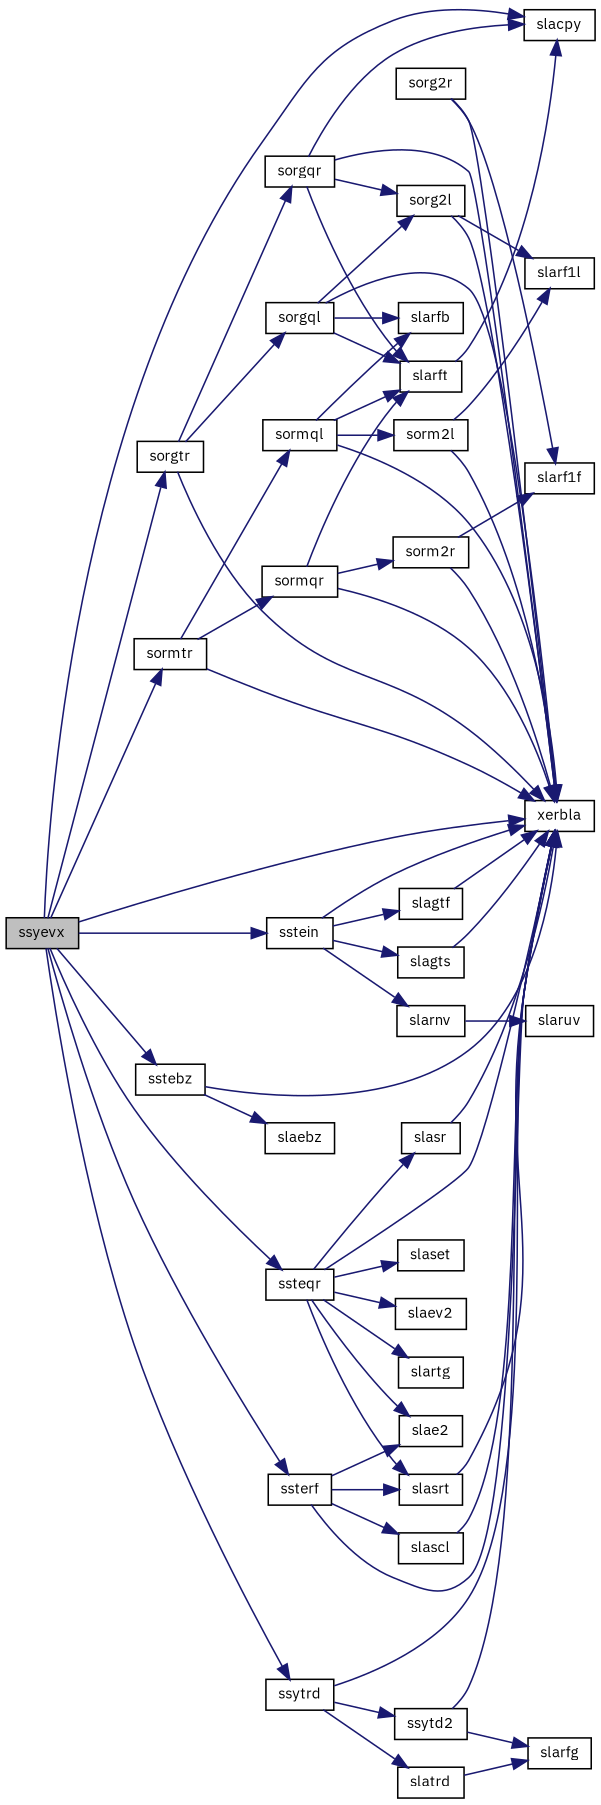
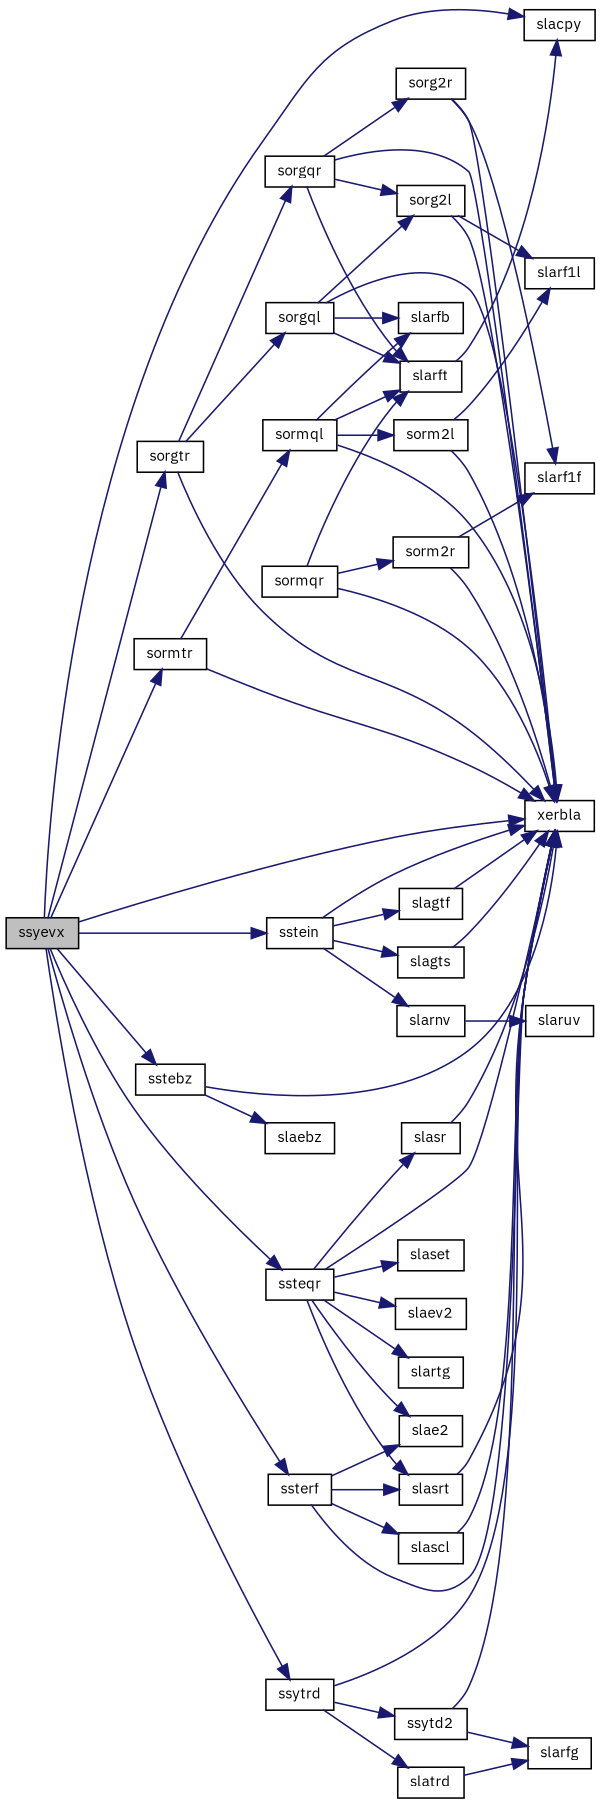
(387, 59) -> (359, 132)
(228, 622) -> none
